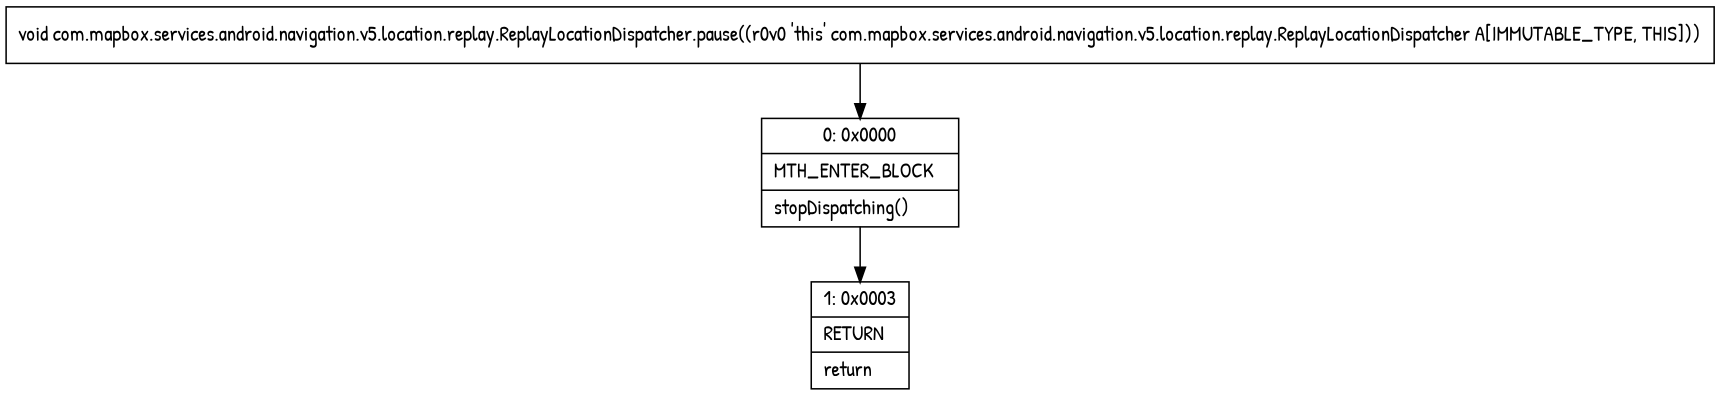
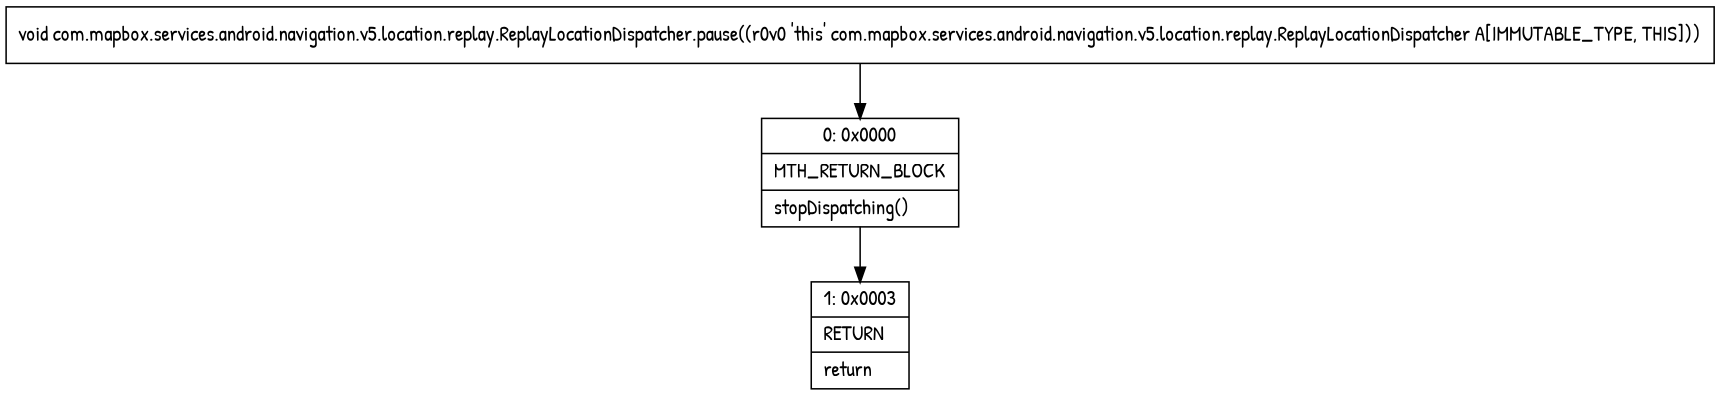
(855, 171) -> (860, 171)
